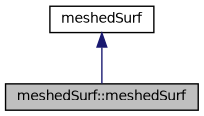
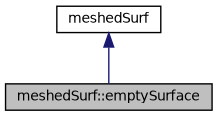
(102, 97) -> (109, 97)
